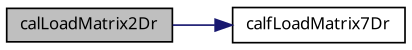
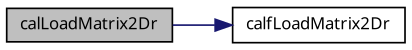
(319, 25) -> (319, 25)
